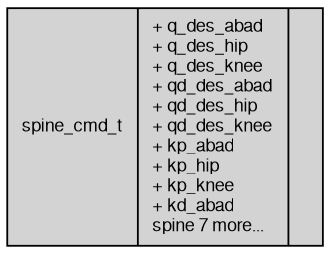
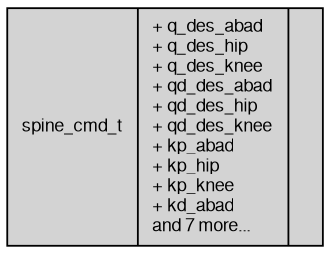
(209, 226) -> (202, 226)
